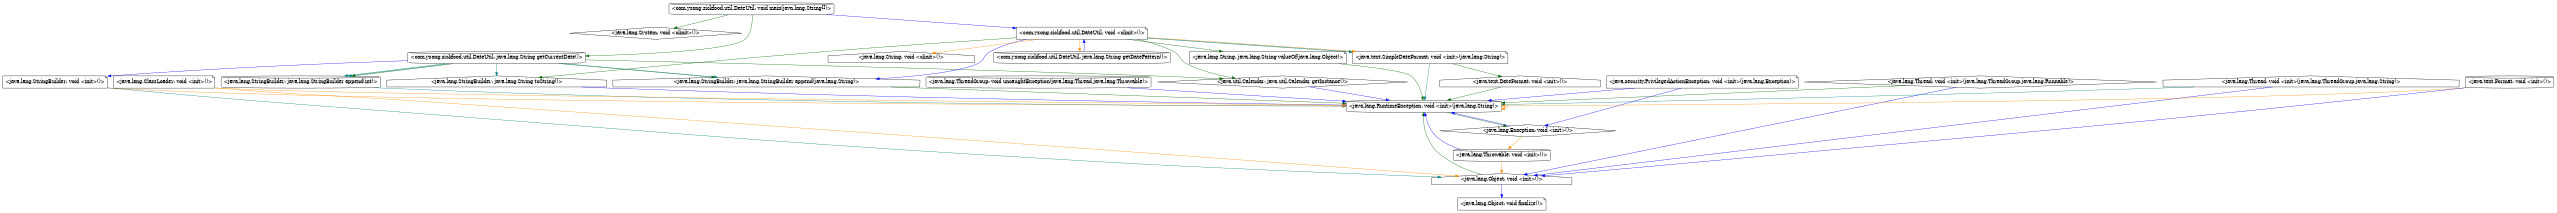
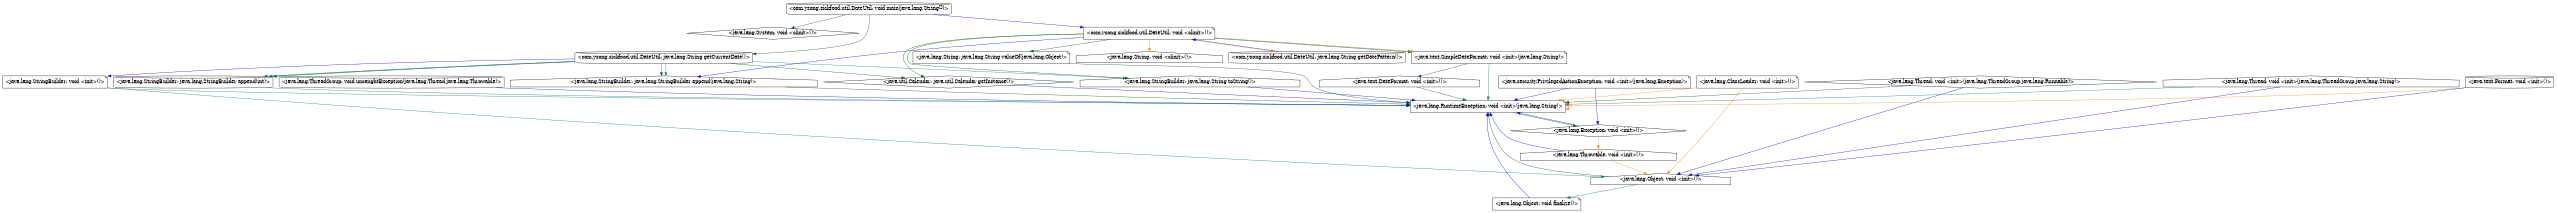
(725, 102) -> (497, 96)
(1424, 106) -> (1488, 106)
(1502, 155) -> (1598, 155)
none -> (1499, 161)
(1502, 190) -> (1603, 191)
